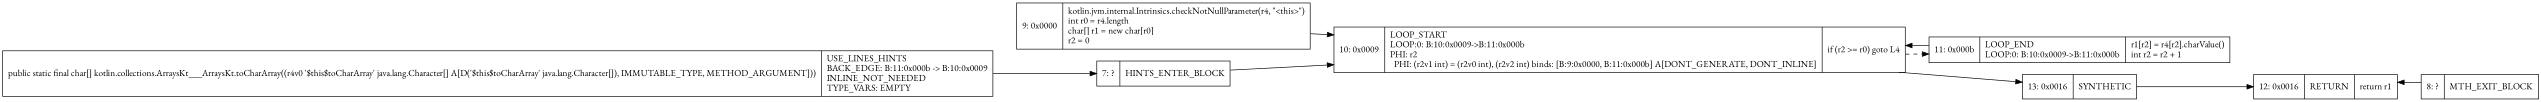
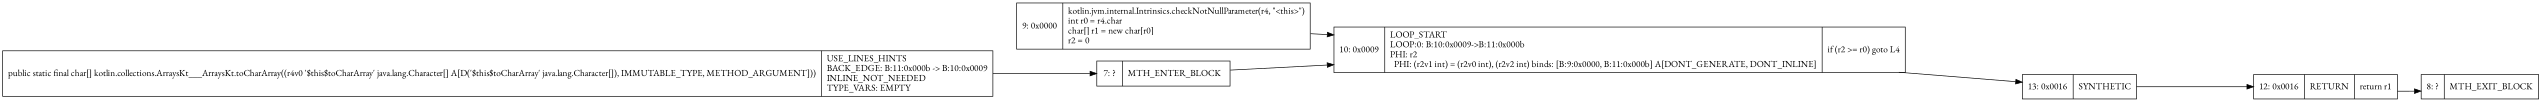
(1099, 21) -> (1095, 21)
(2079, 50) -> none
(1175, 73) -> (1175, 73)
(2413, 82) -> (2406, 91)
